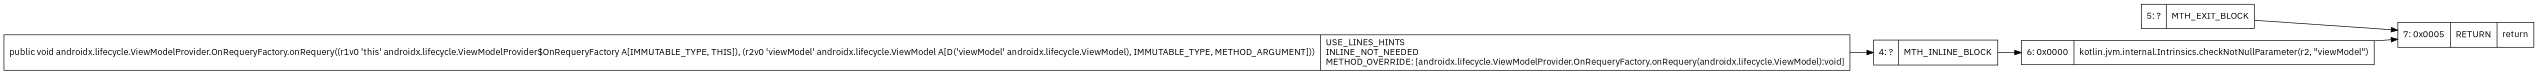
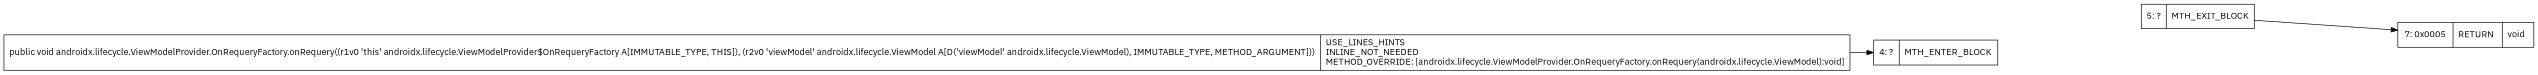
(2515, 34) -> (2516, 34)
(1948, 52) -> (1948, 52)
(2198, 53) -> none
